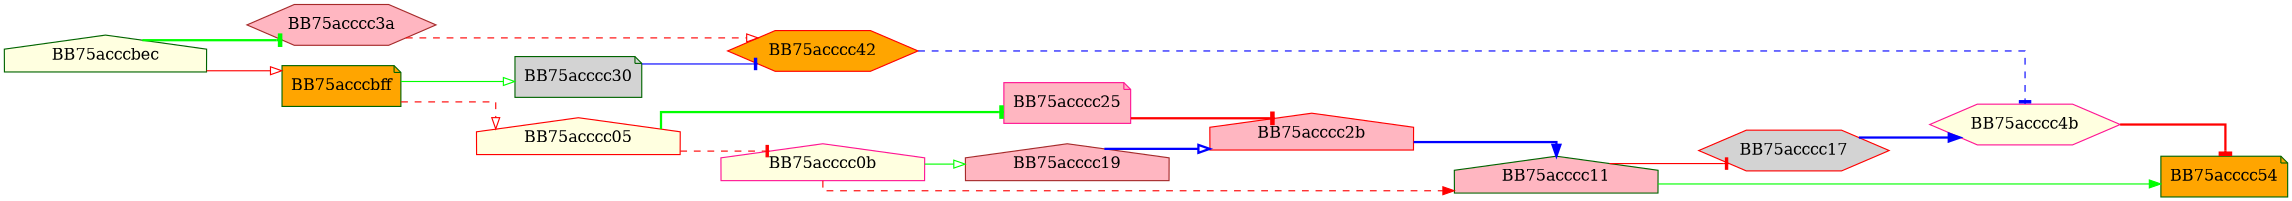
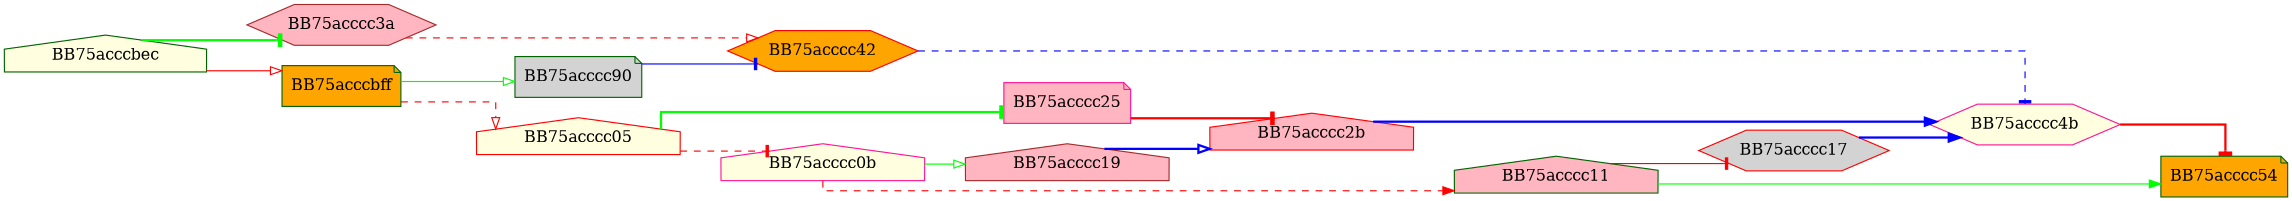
(578, 77) -> (578, 77)
(1486, 142) -> (1649, 122)
